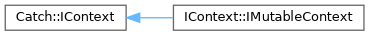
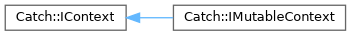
(269, 18) -> (259, 18)
